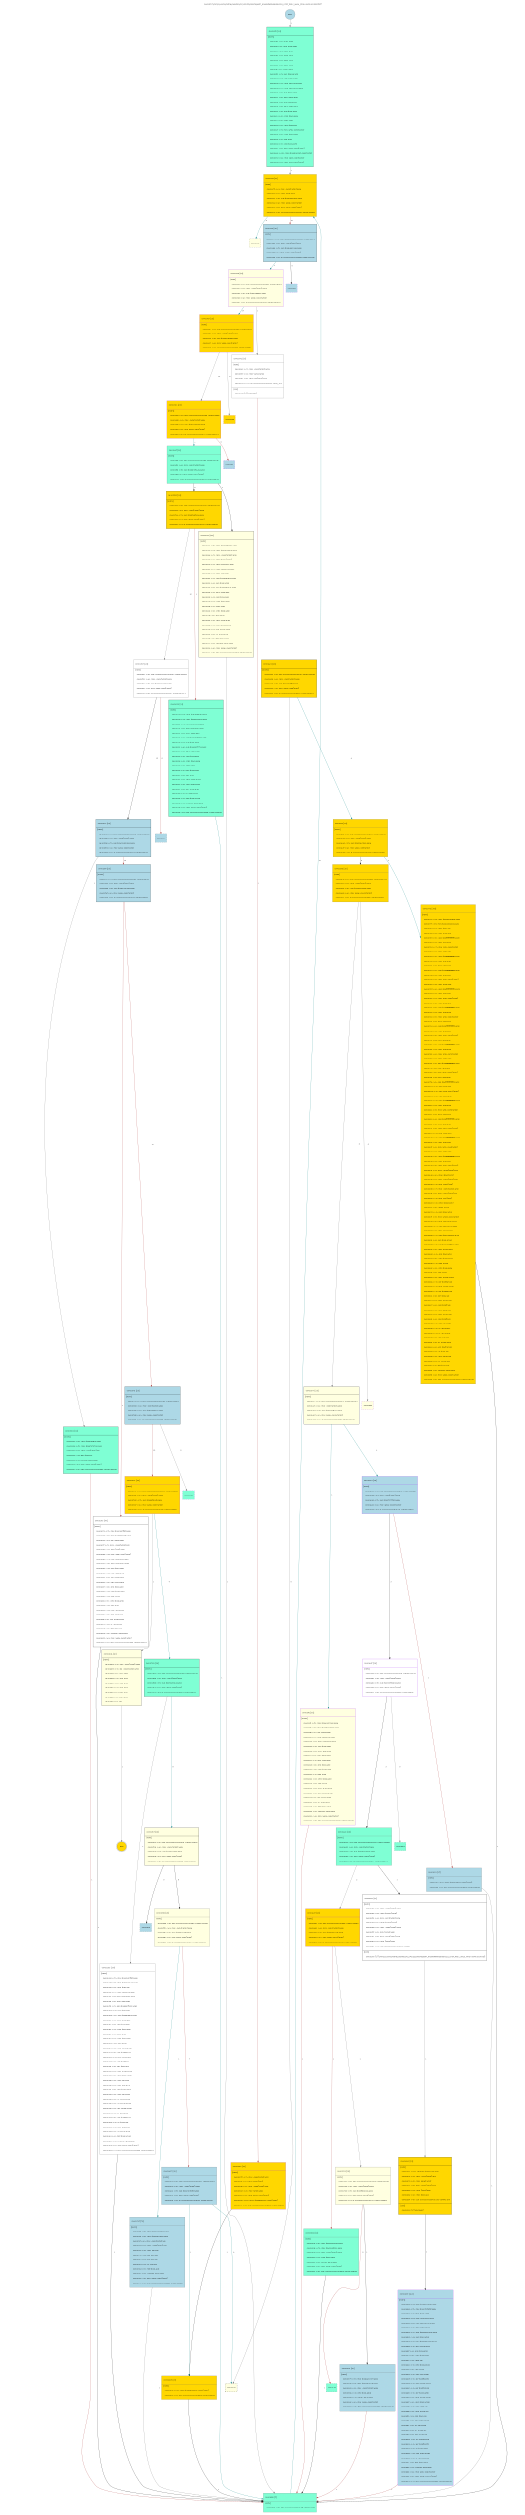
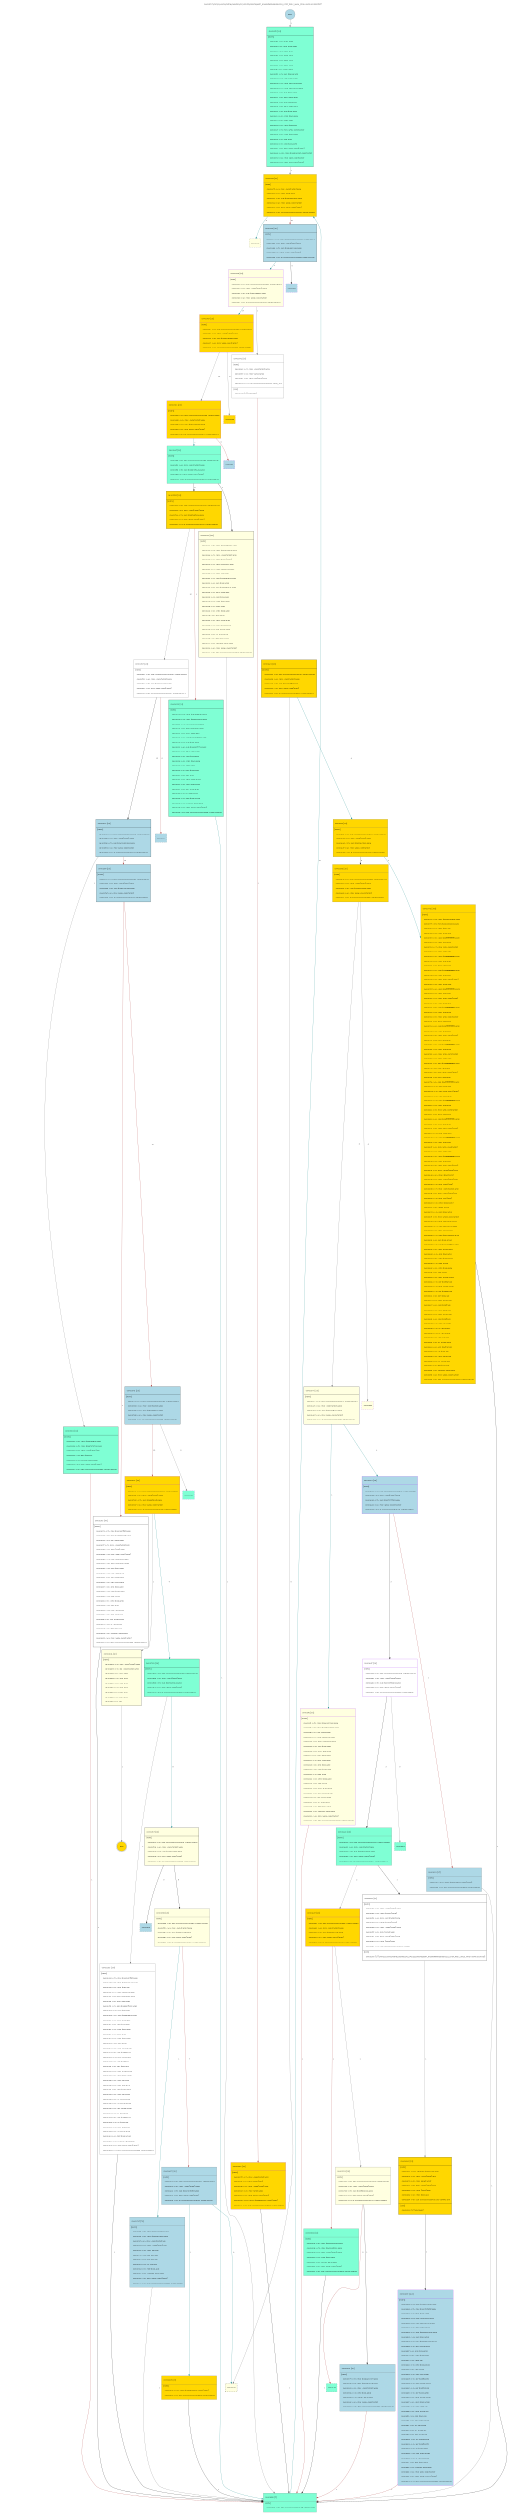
(200, 2289) -> (275, 2350)
